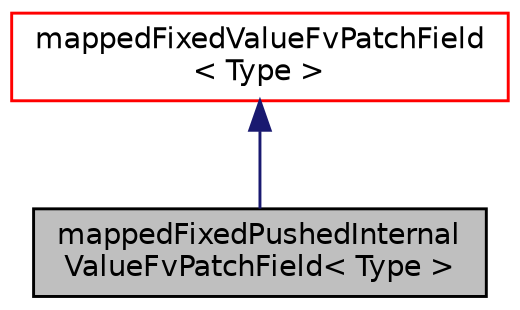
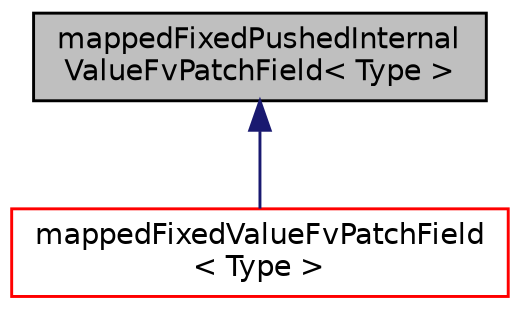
(260, 170) -> (260, 170)
